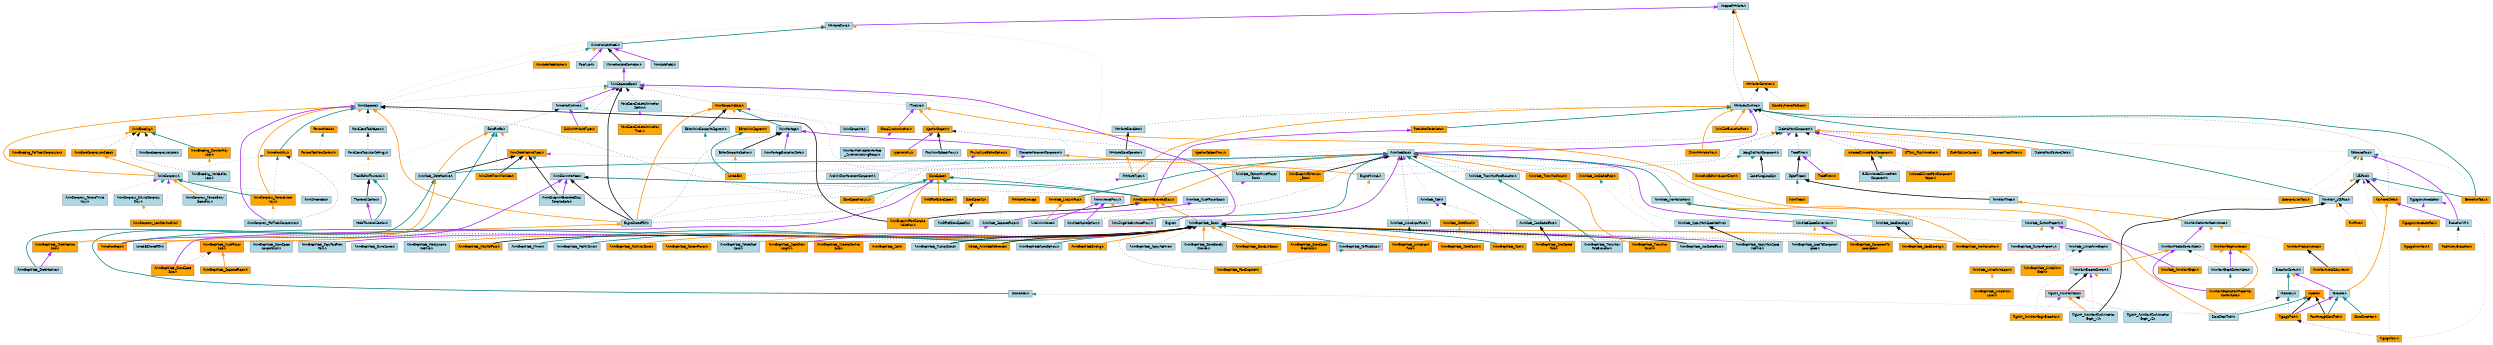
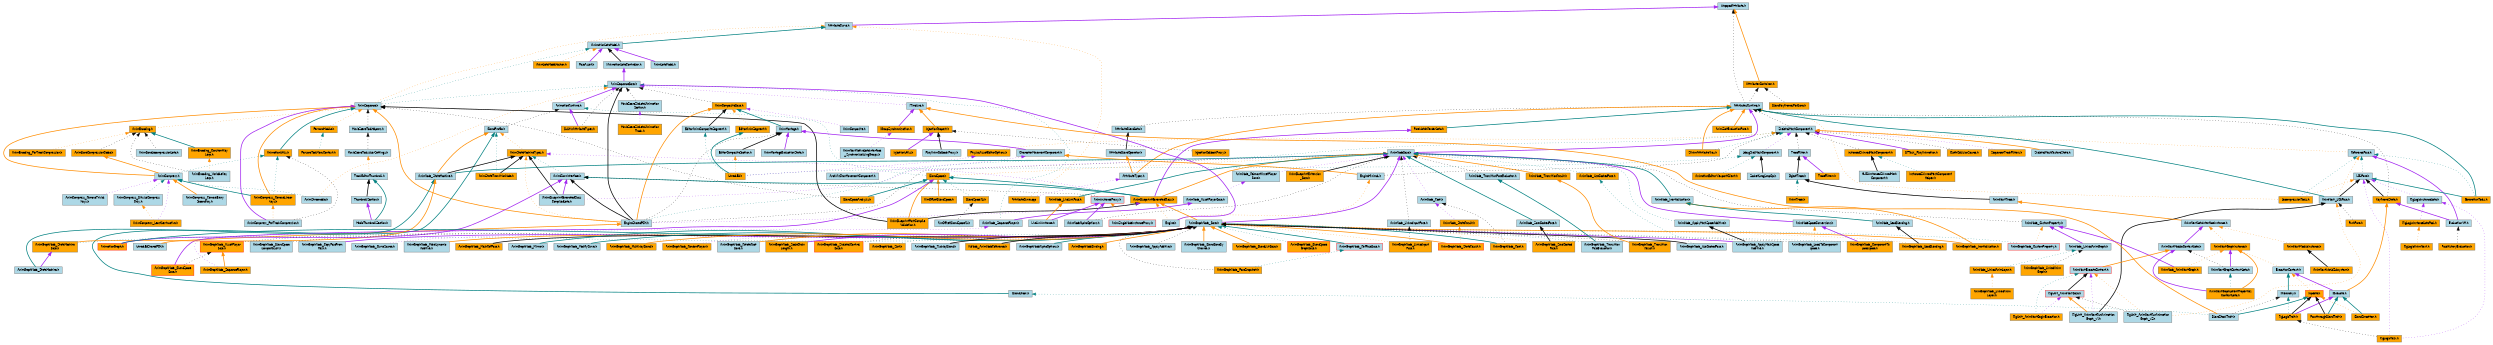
(1497, 137) -> (1387, 139)
(1286, 213) -> none
(2068, 236) -> (2068, 236)
